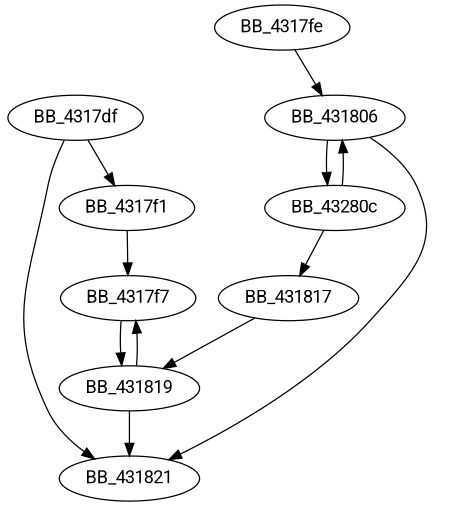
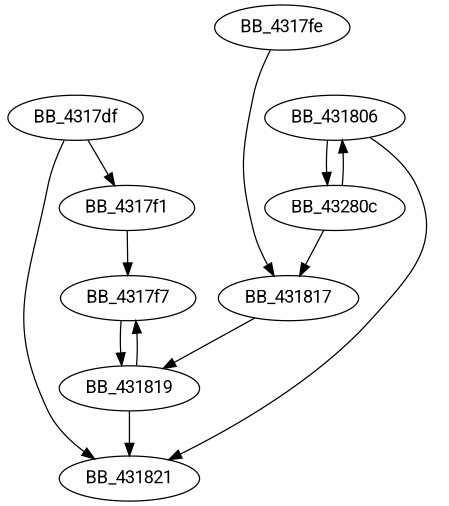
(305, 67) -> (244, 157)
